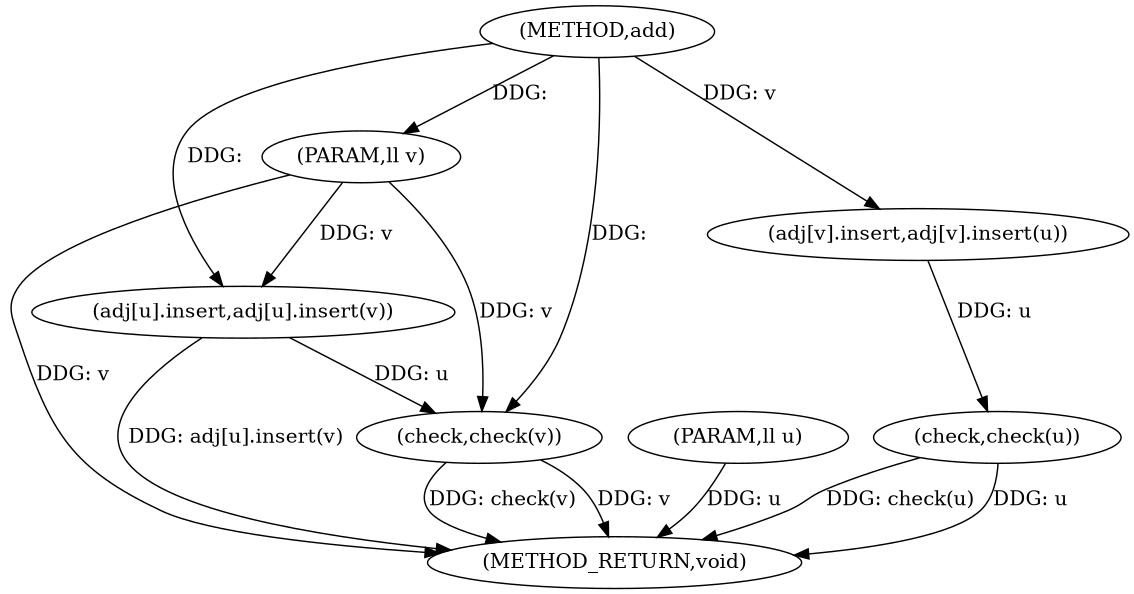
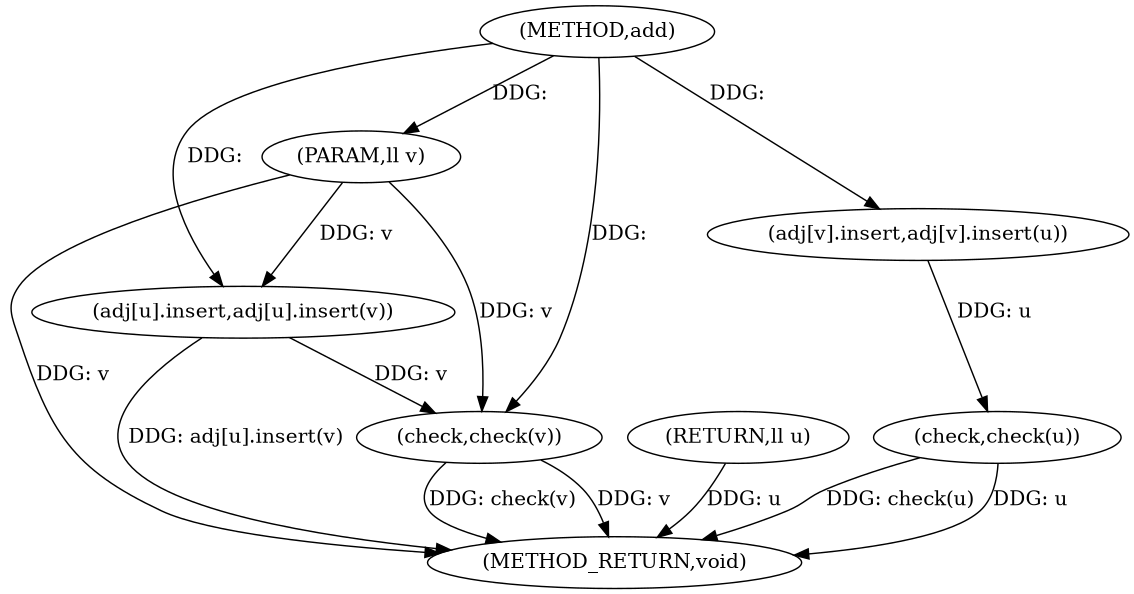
(740, 94) -> (740, 94)
(412, 375) -> (412, 375)
(738, 437) -> (738, 437)
